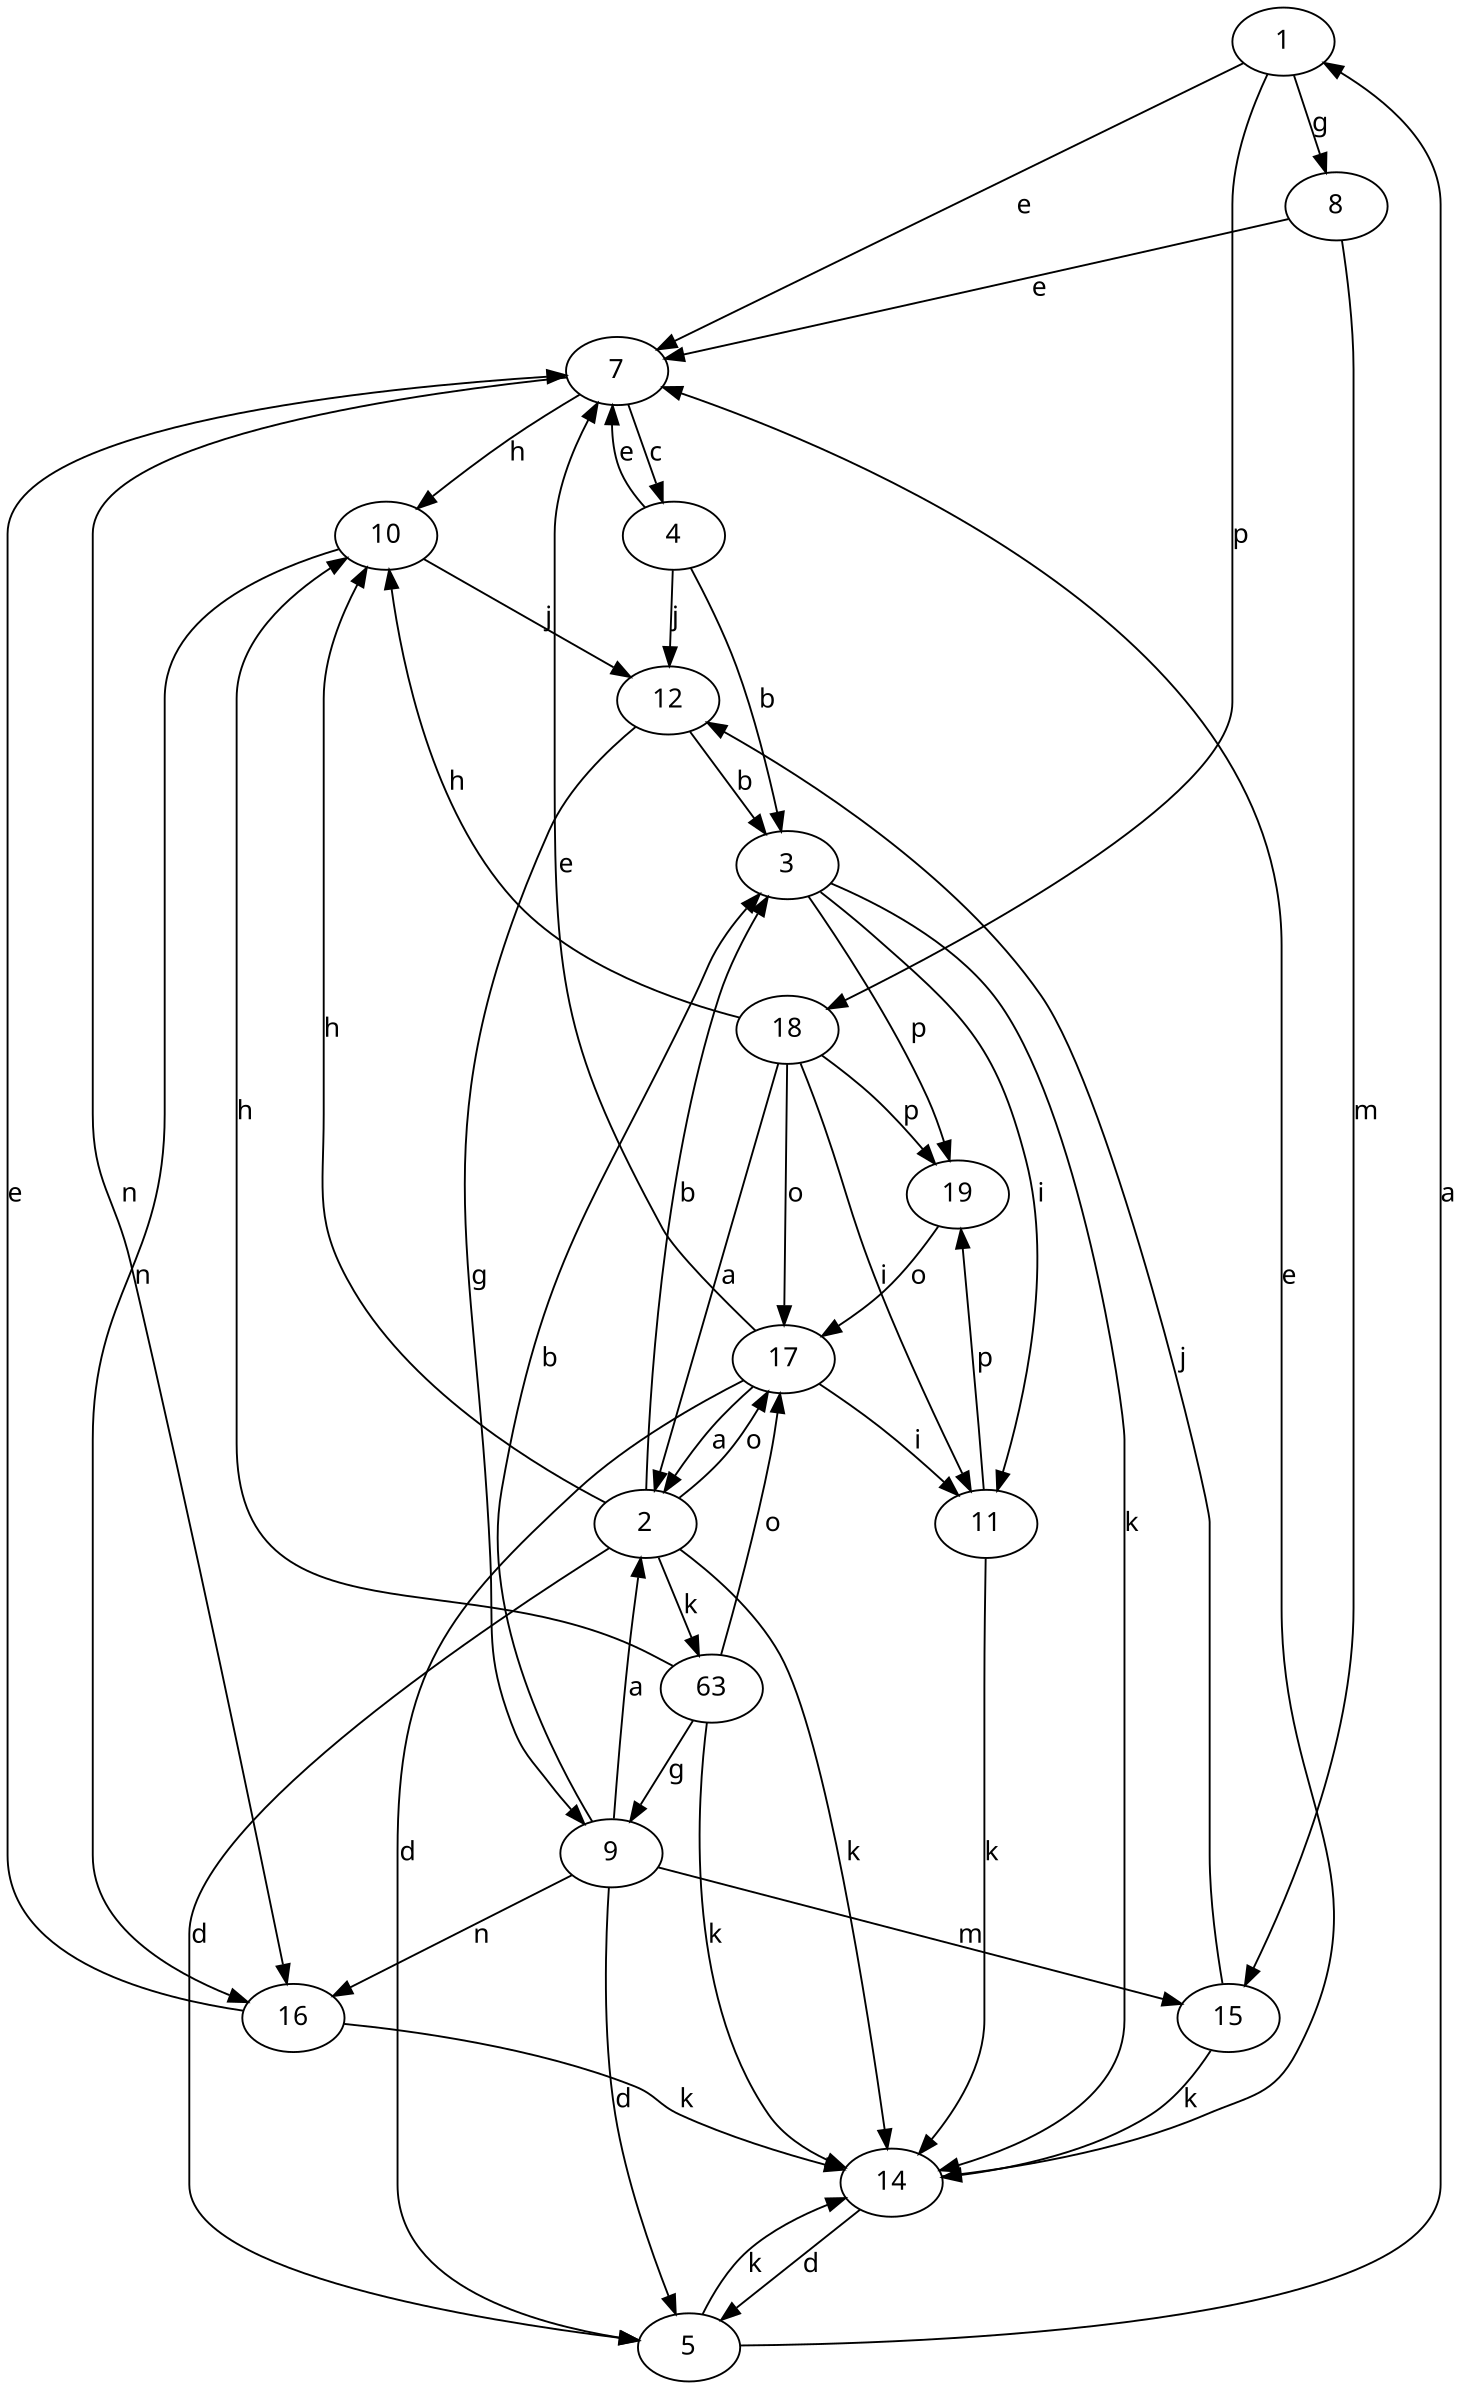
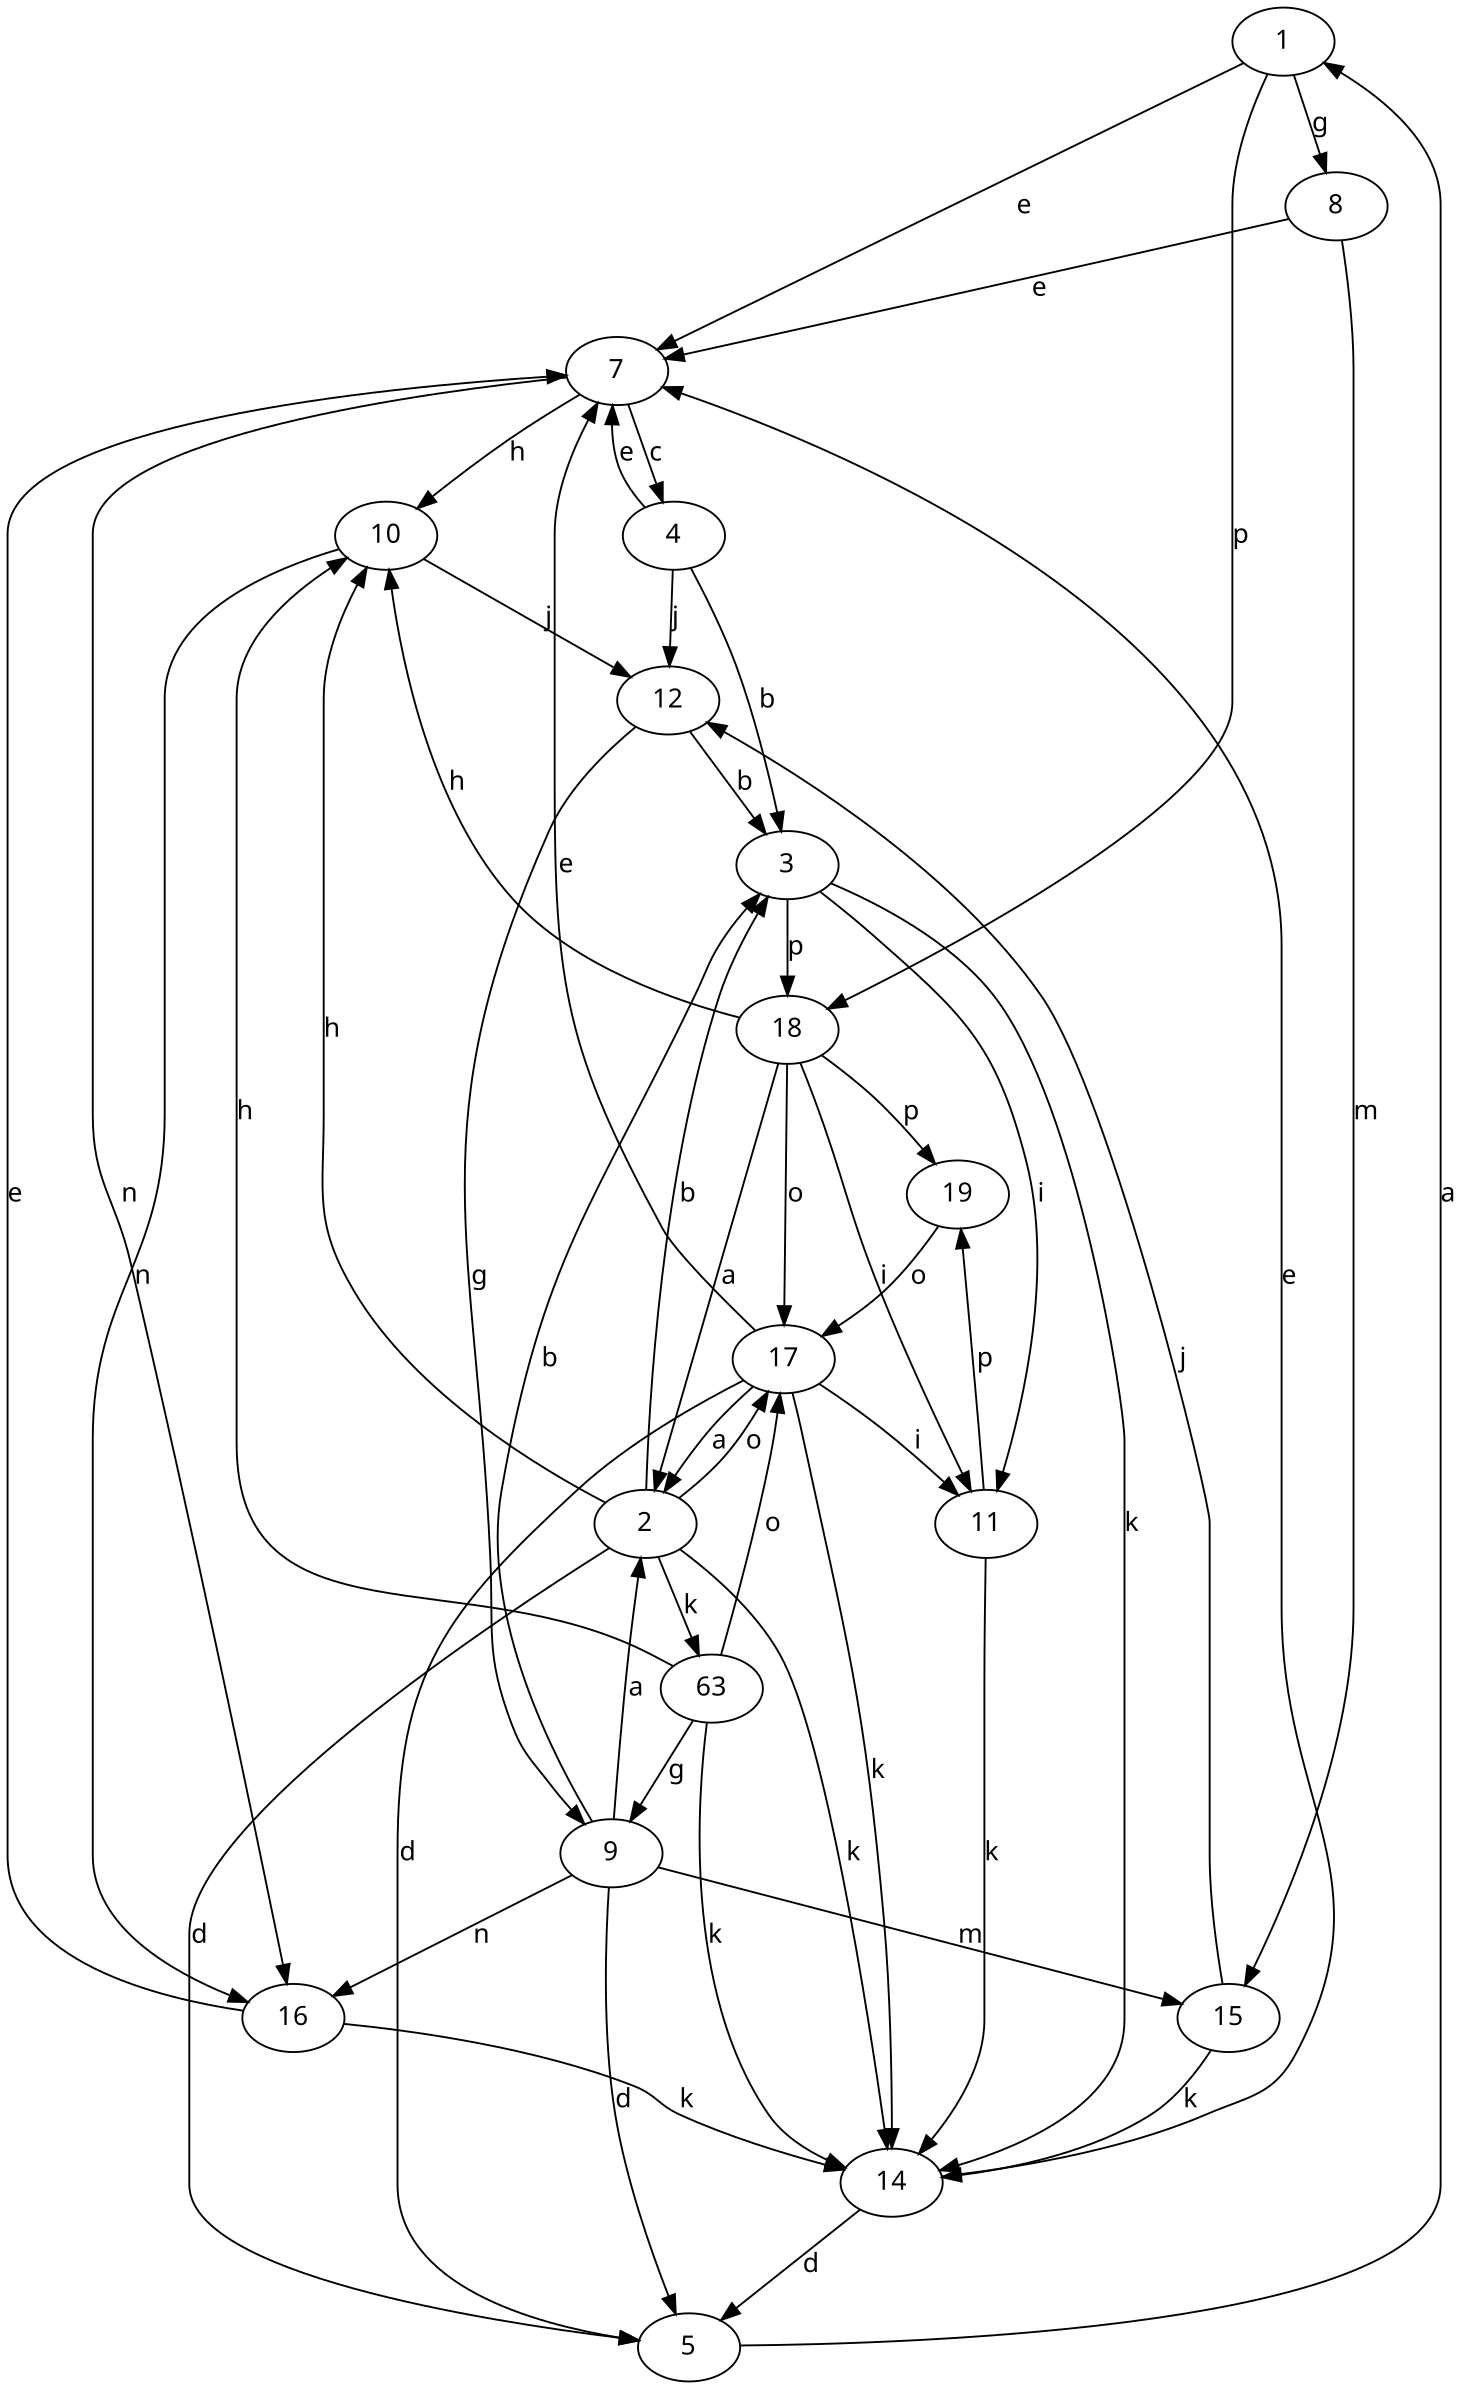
(884, 1015) -> (788, 938)
(753, 2246) -> (866, 1758)
